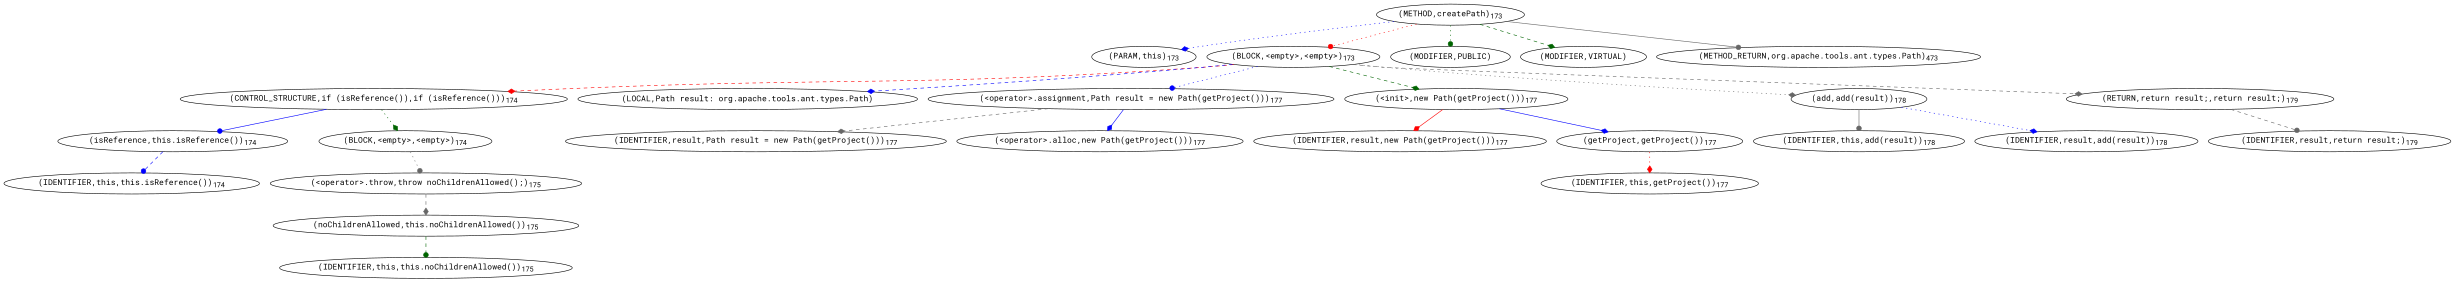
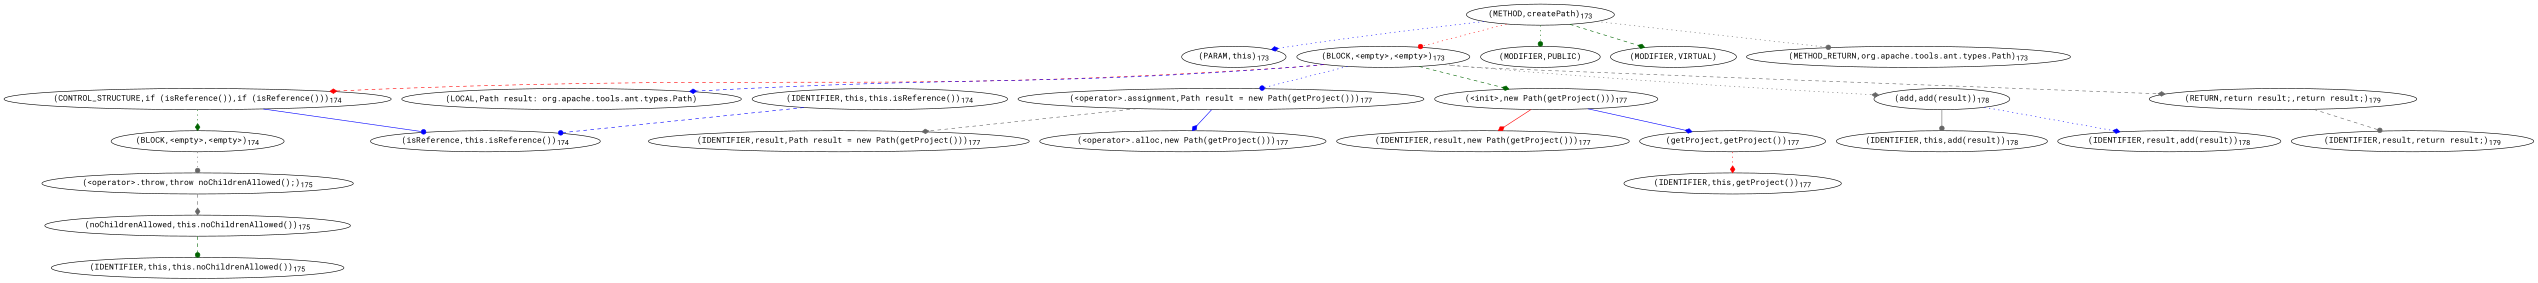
(1621, 34) -> (1711, 34)
(1932, 56) -> (2022, 56)
(154, 161) -> (683, 120)
